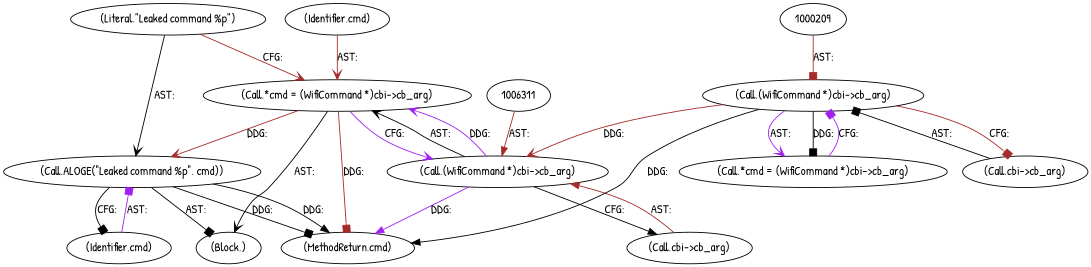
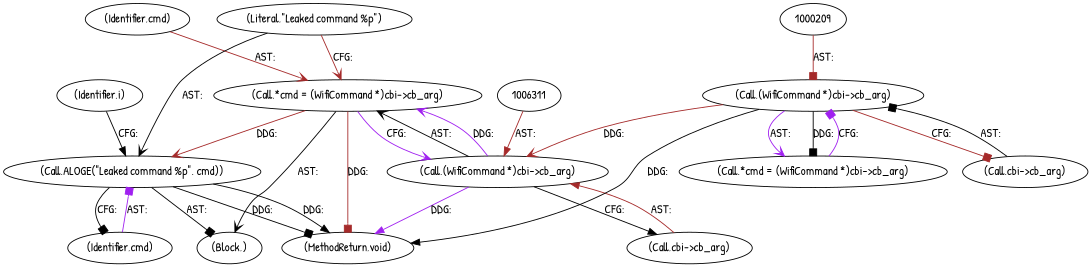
none -> (100, 96)
(348, 248) -> (348, 248)
